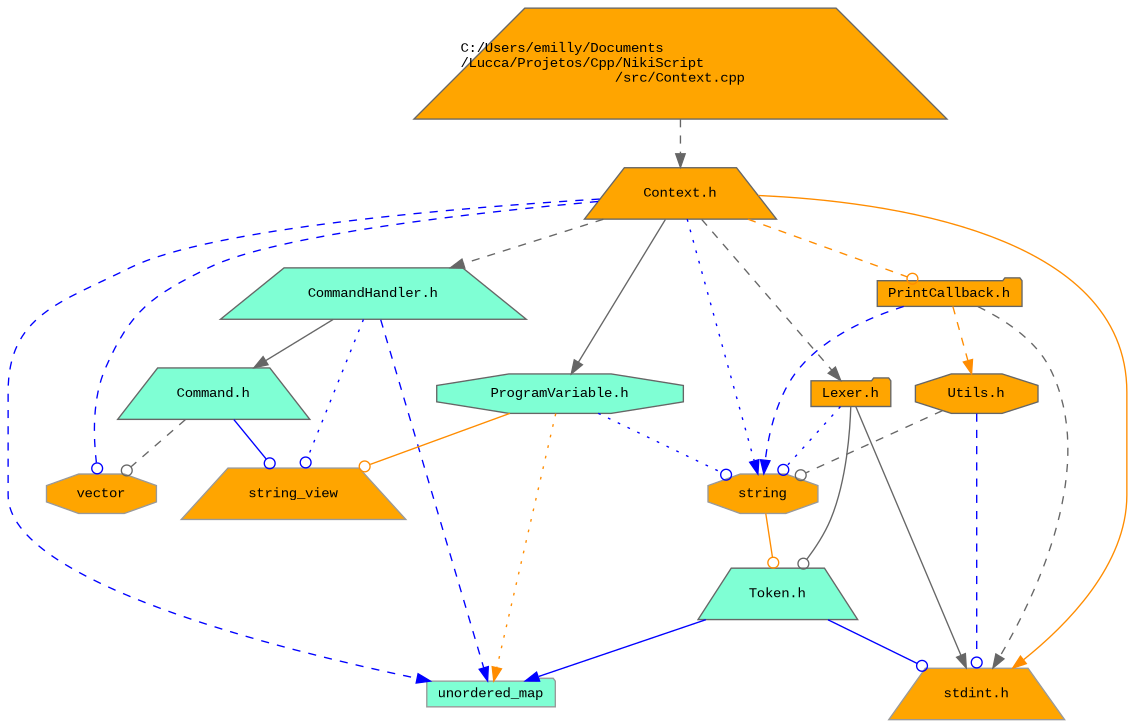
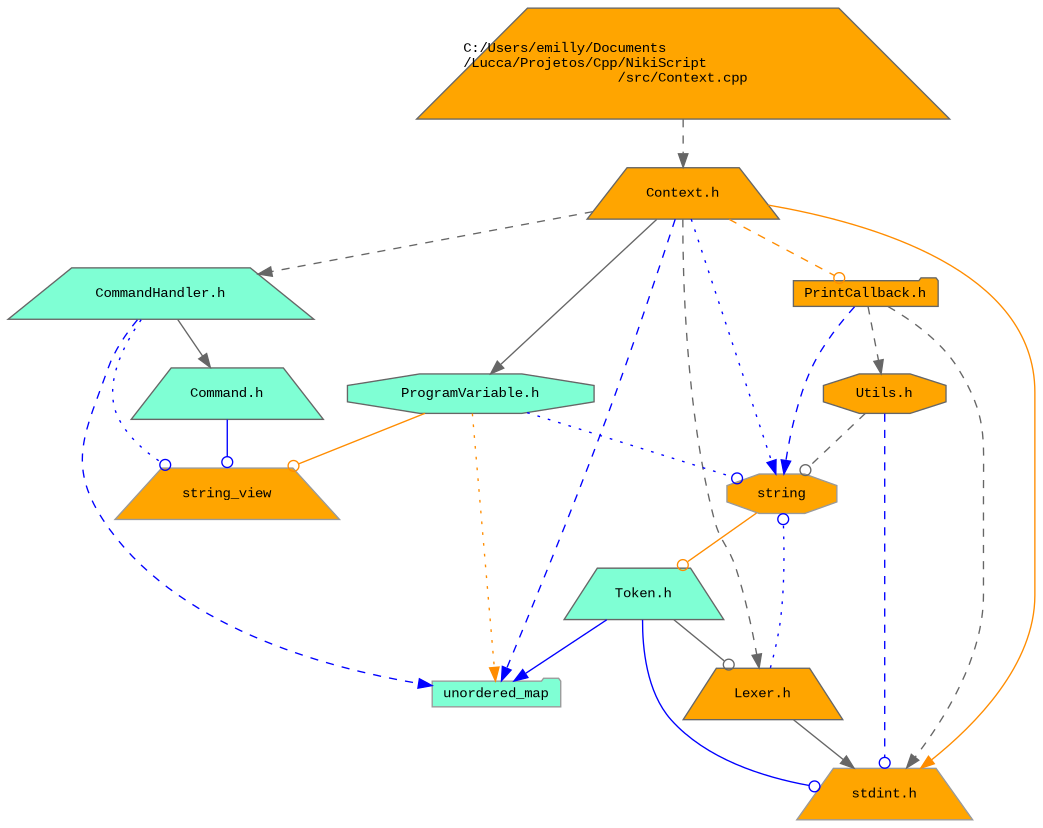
(960, 334) -> (873, 333)
(851, 394) -> (763, 694)
(841, 487) -> (699, 640)
(101, 494) -> none
